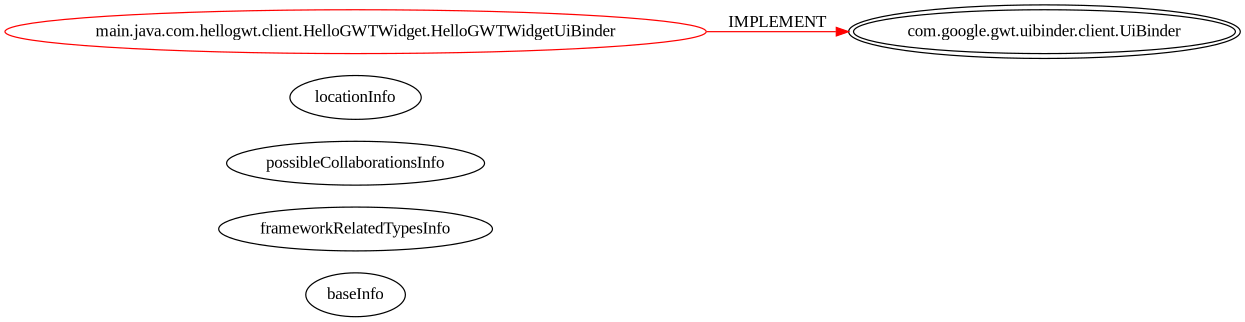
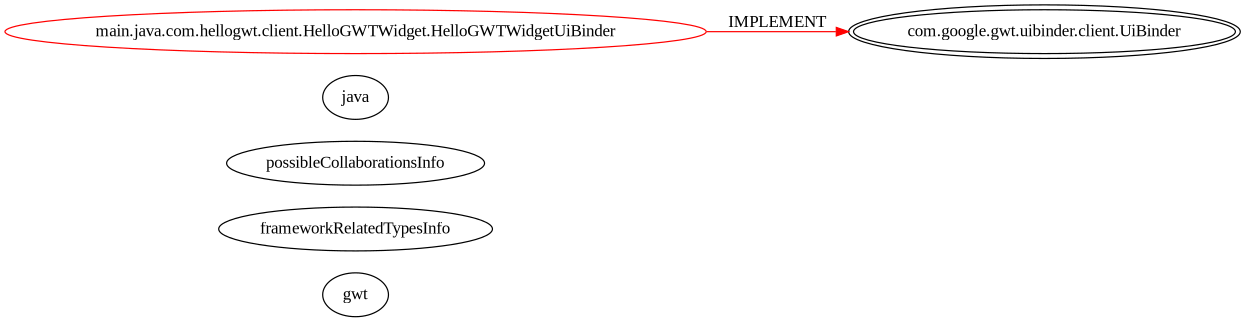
(356, 97) -> (356, 97)
(356, 295) -> (356, 295)
